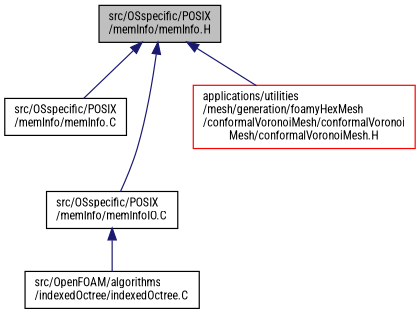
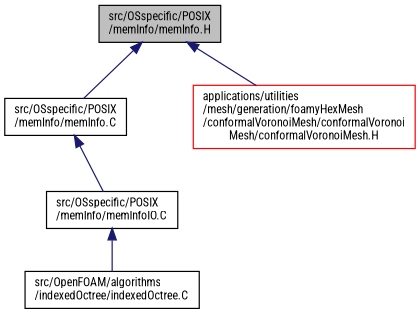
(144, 124) -> (92, 169)
